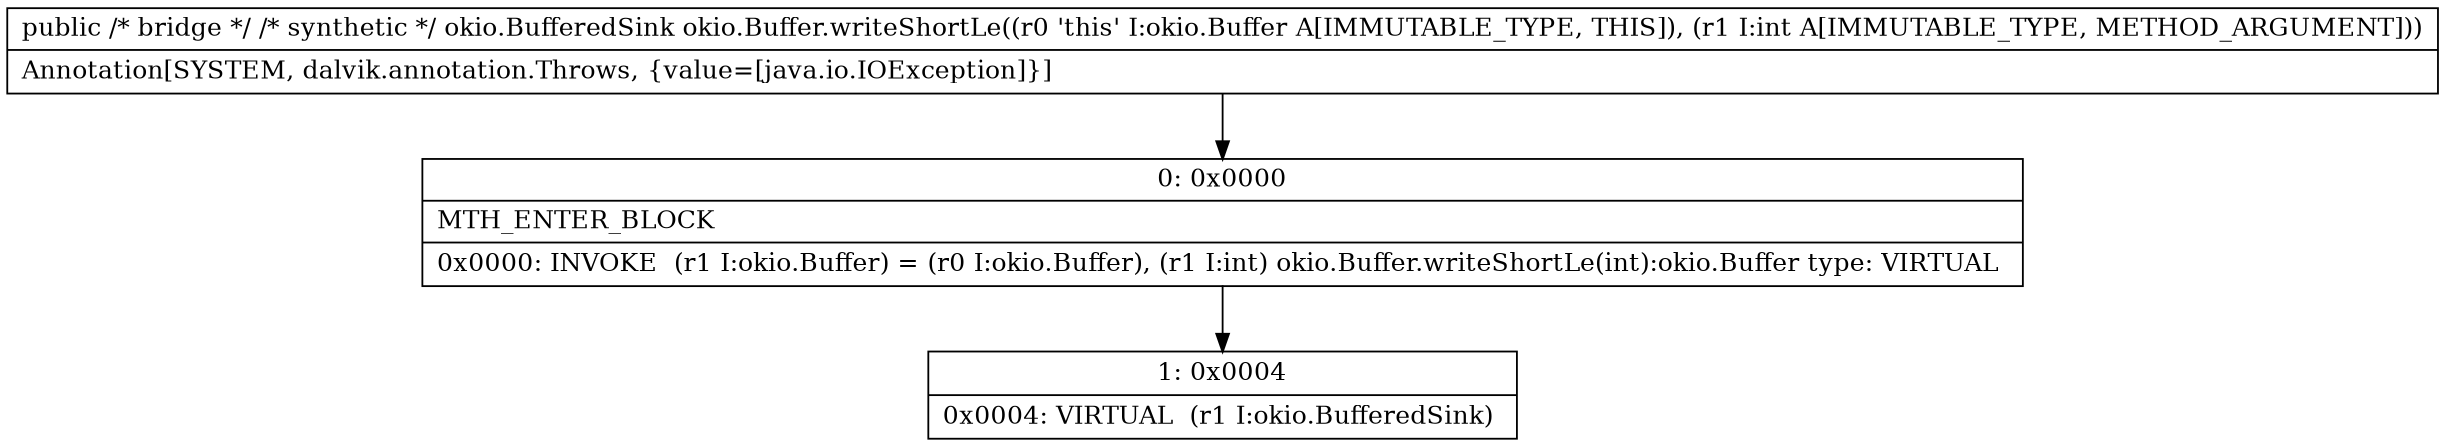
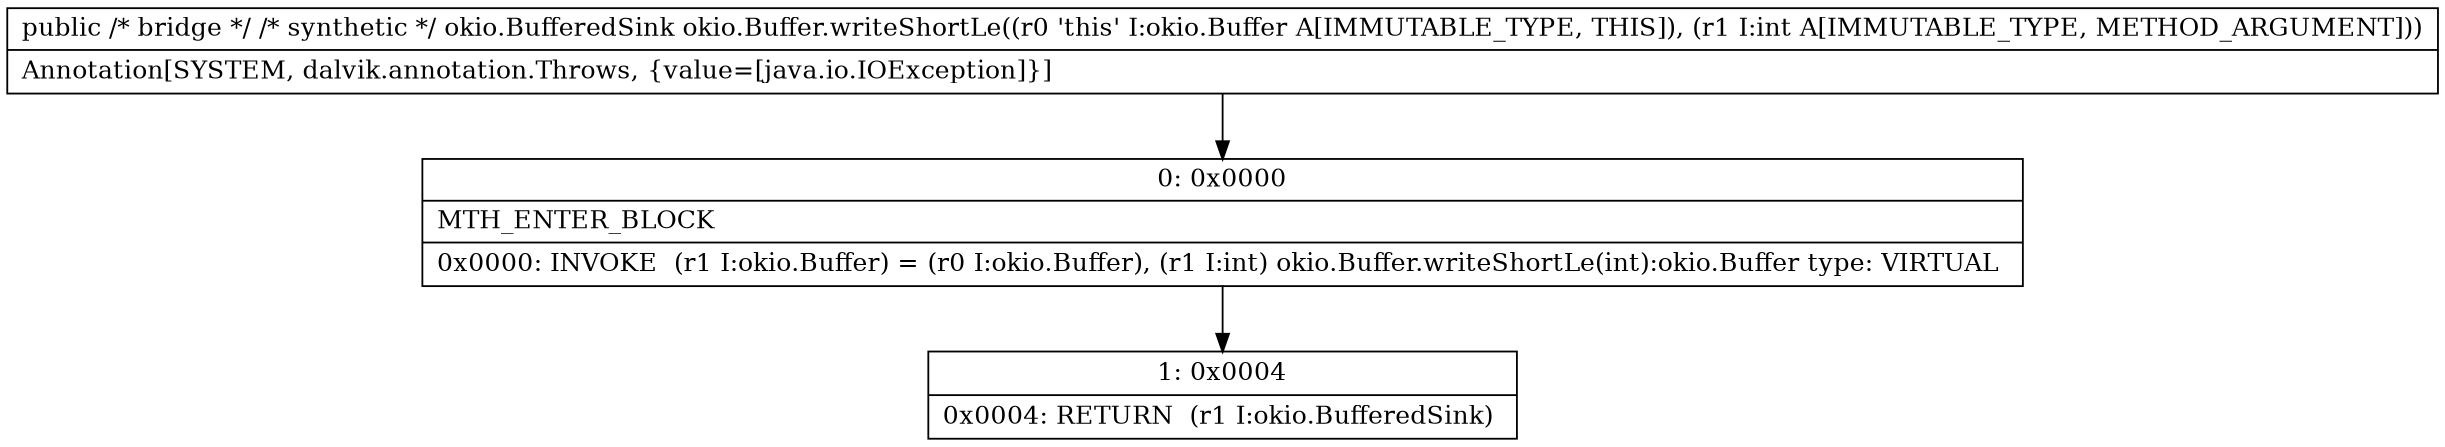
(1223, 416) -> (1223, 416)
